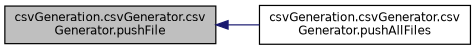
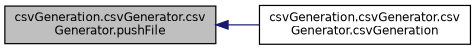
(365, 25) -> (365, 25)
